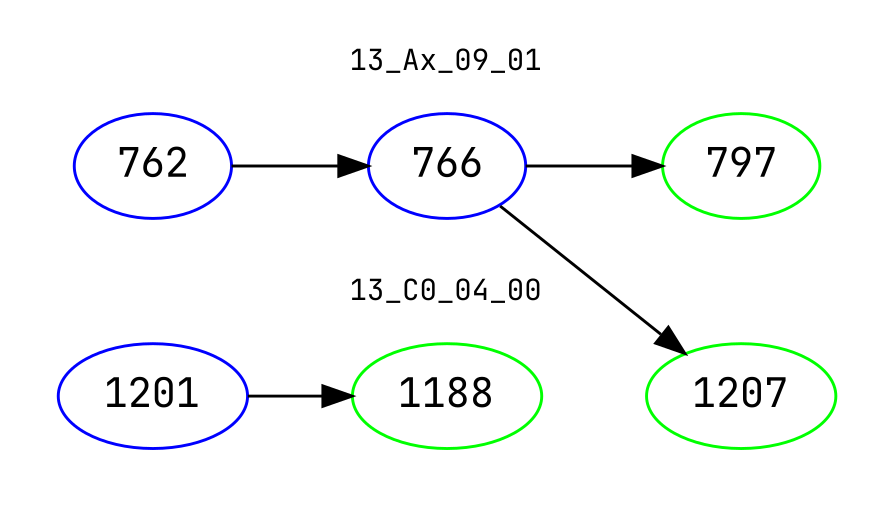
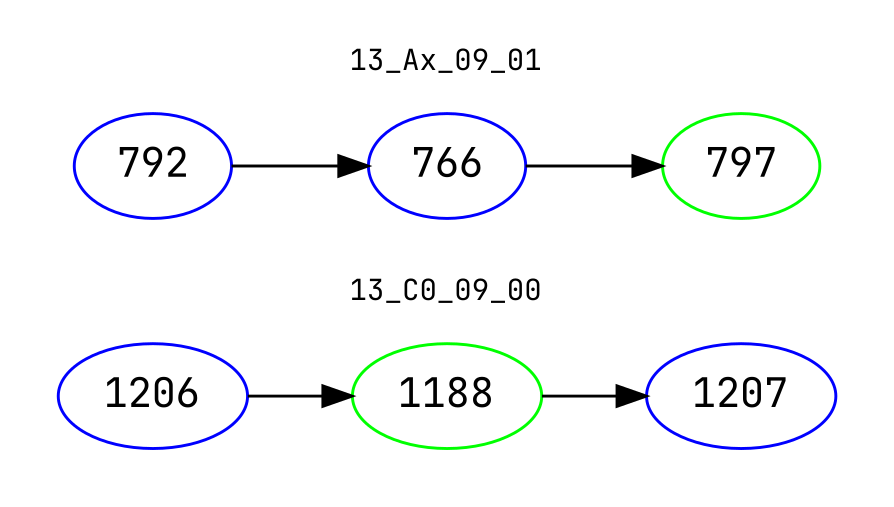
(153, 166) -> (153, 166)
(597, 283) -> (579, 396)
(447, 293) -> (447, 293)
(153, 396) -> (153, 396)
(741, 396) -> (741, 396)
